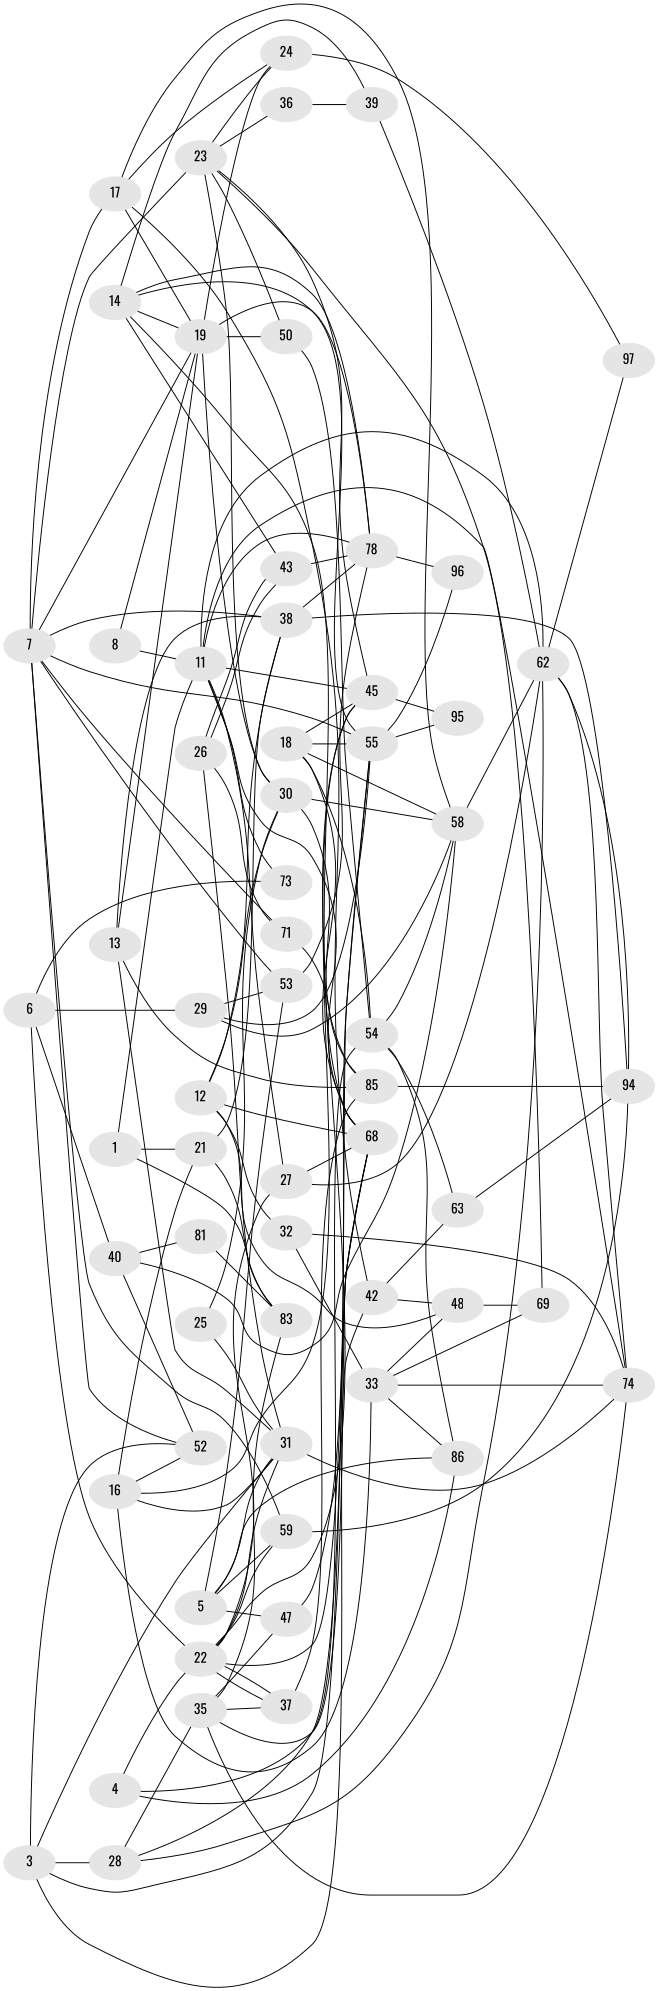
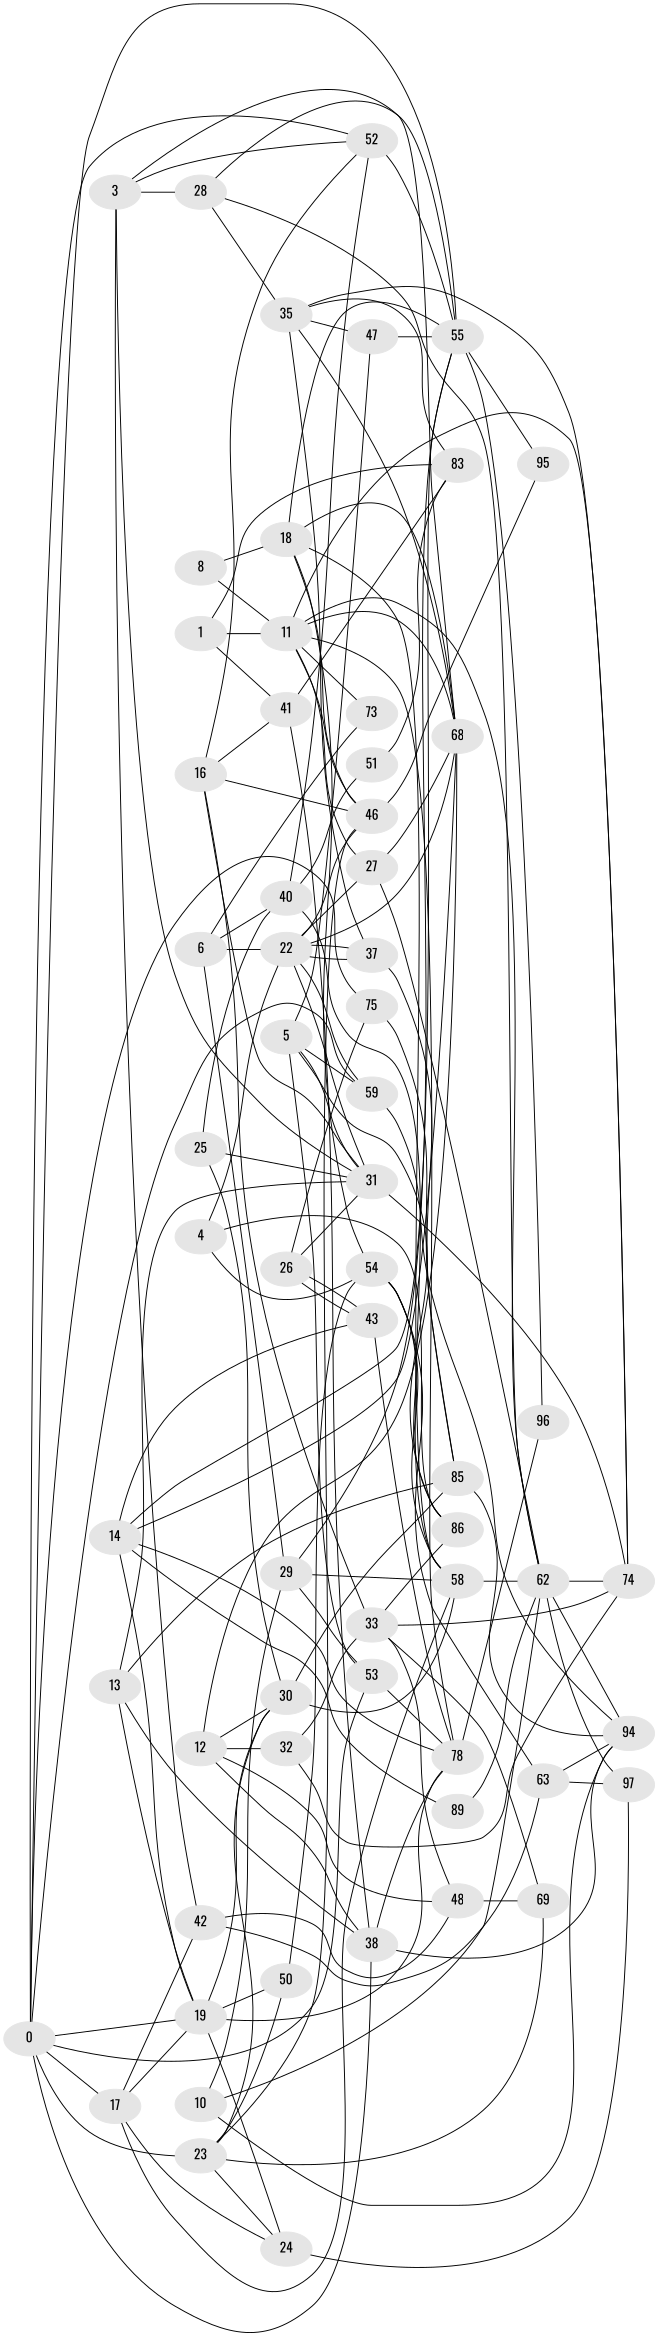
(286, 105) -> none
(372, 105) -> (458, 1811)
none -> (428, 239)
(158, 491) -> (245, 553)
(29, 646) -> (29, 2039)
(372, 693) -> (372, 816)
(286, 934) -> (372, 1007)
none -> (224, 1018)
(201, 1149) -> (286, 710)
(201, 1237) -> (372, 765)
none -> (586, 1783)
none -> (201, 2104)
